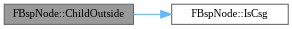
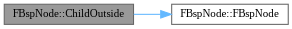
(230, 14) -> (230, 14)
